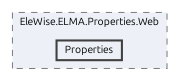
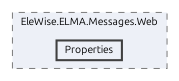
(90, 22) -> (90, 22)
